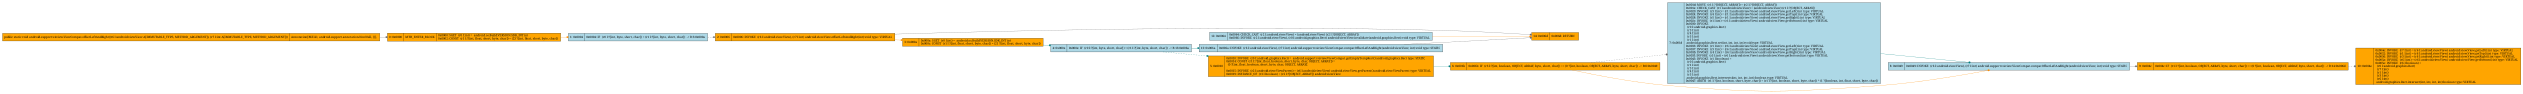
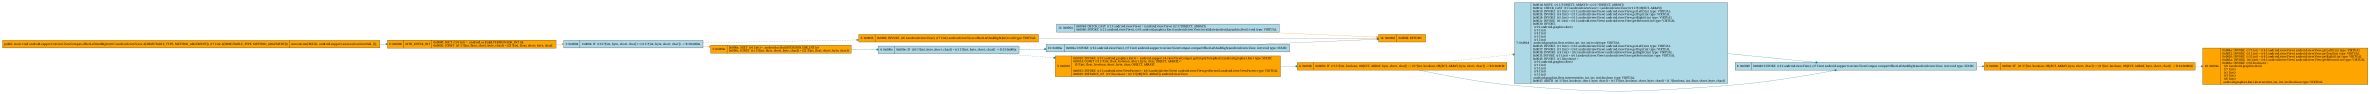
(420, 37) -> (418, 44)
(898, 40) -> (706, 47)
(1780, 91) -> (1627, 91)
